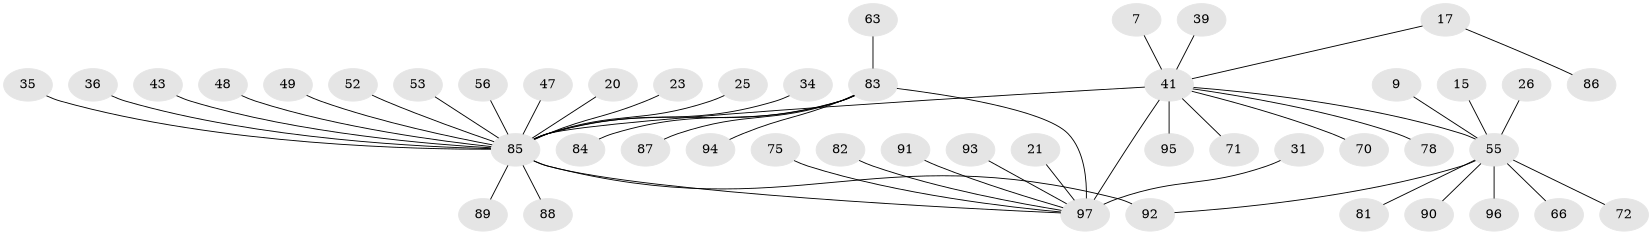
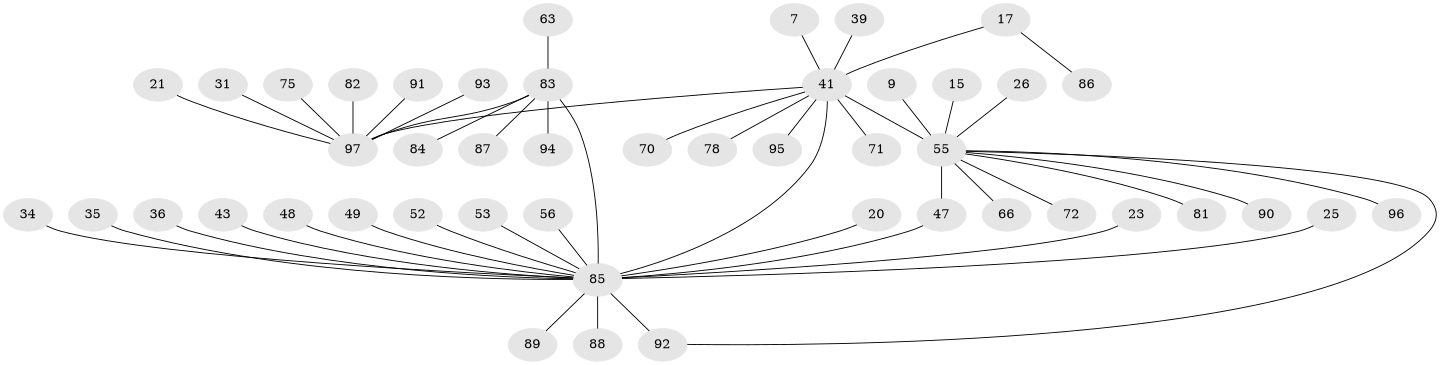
none -> (942, 182)
(796, 197) -> none
